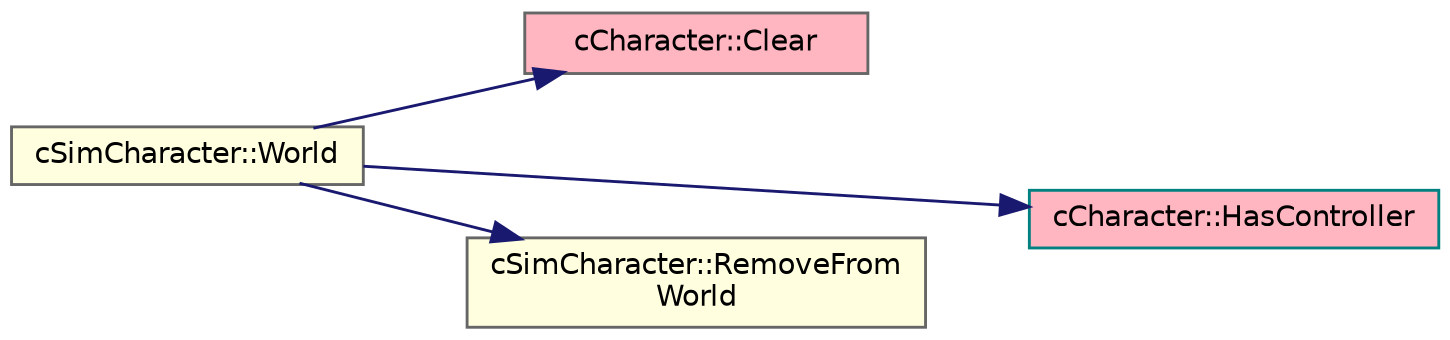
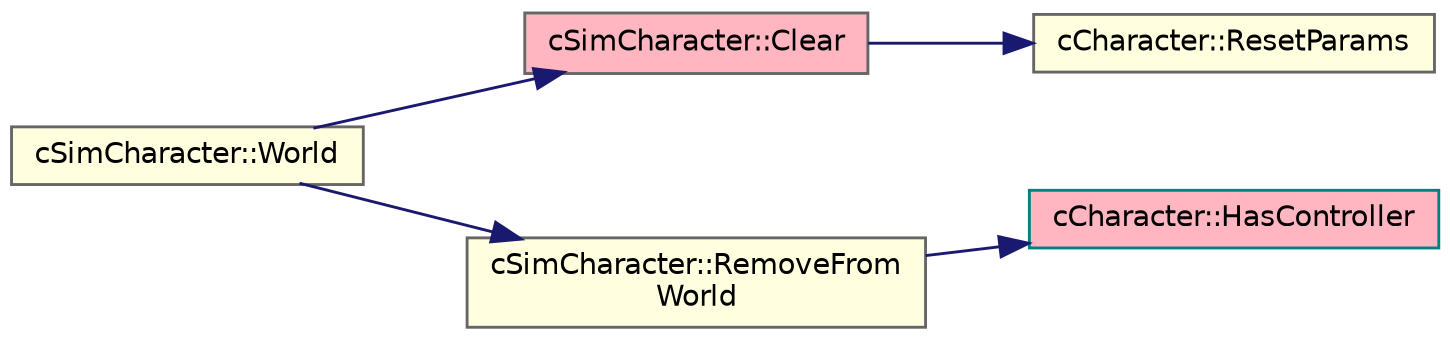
(696, 43) -> (696, 43)
none -> (1234, 43)
(682, 186) -> (963, 251)
